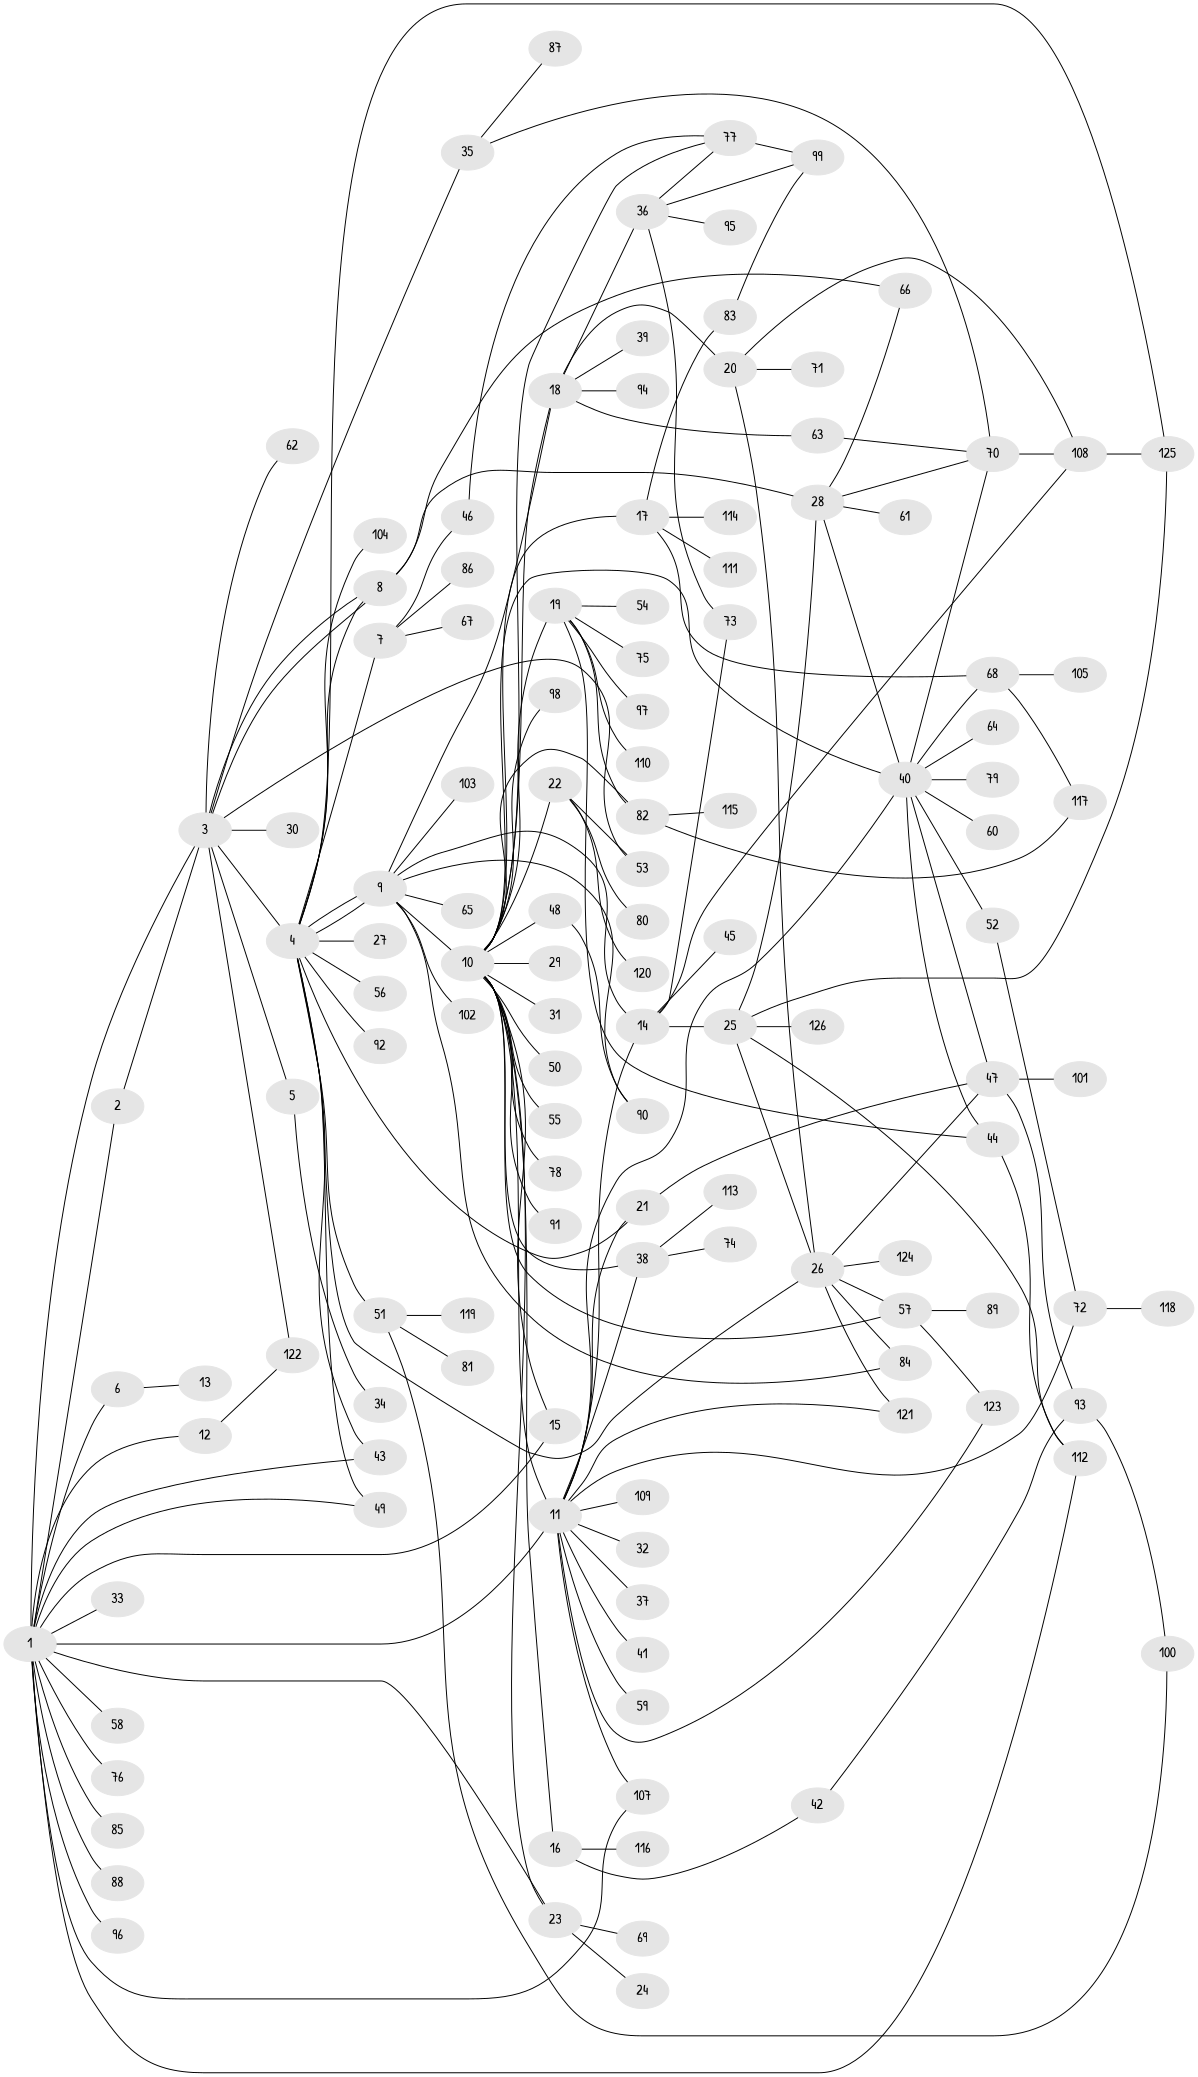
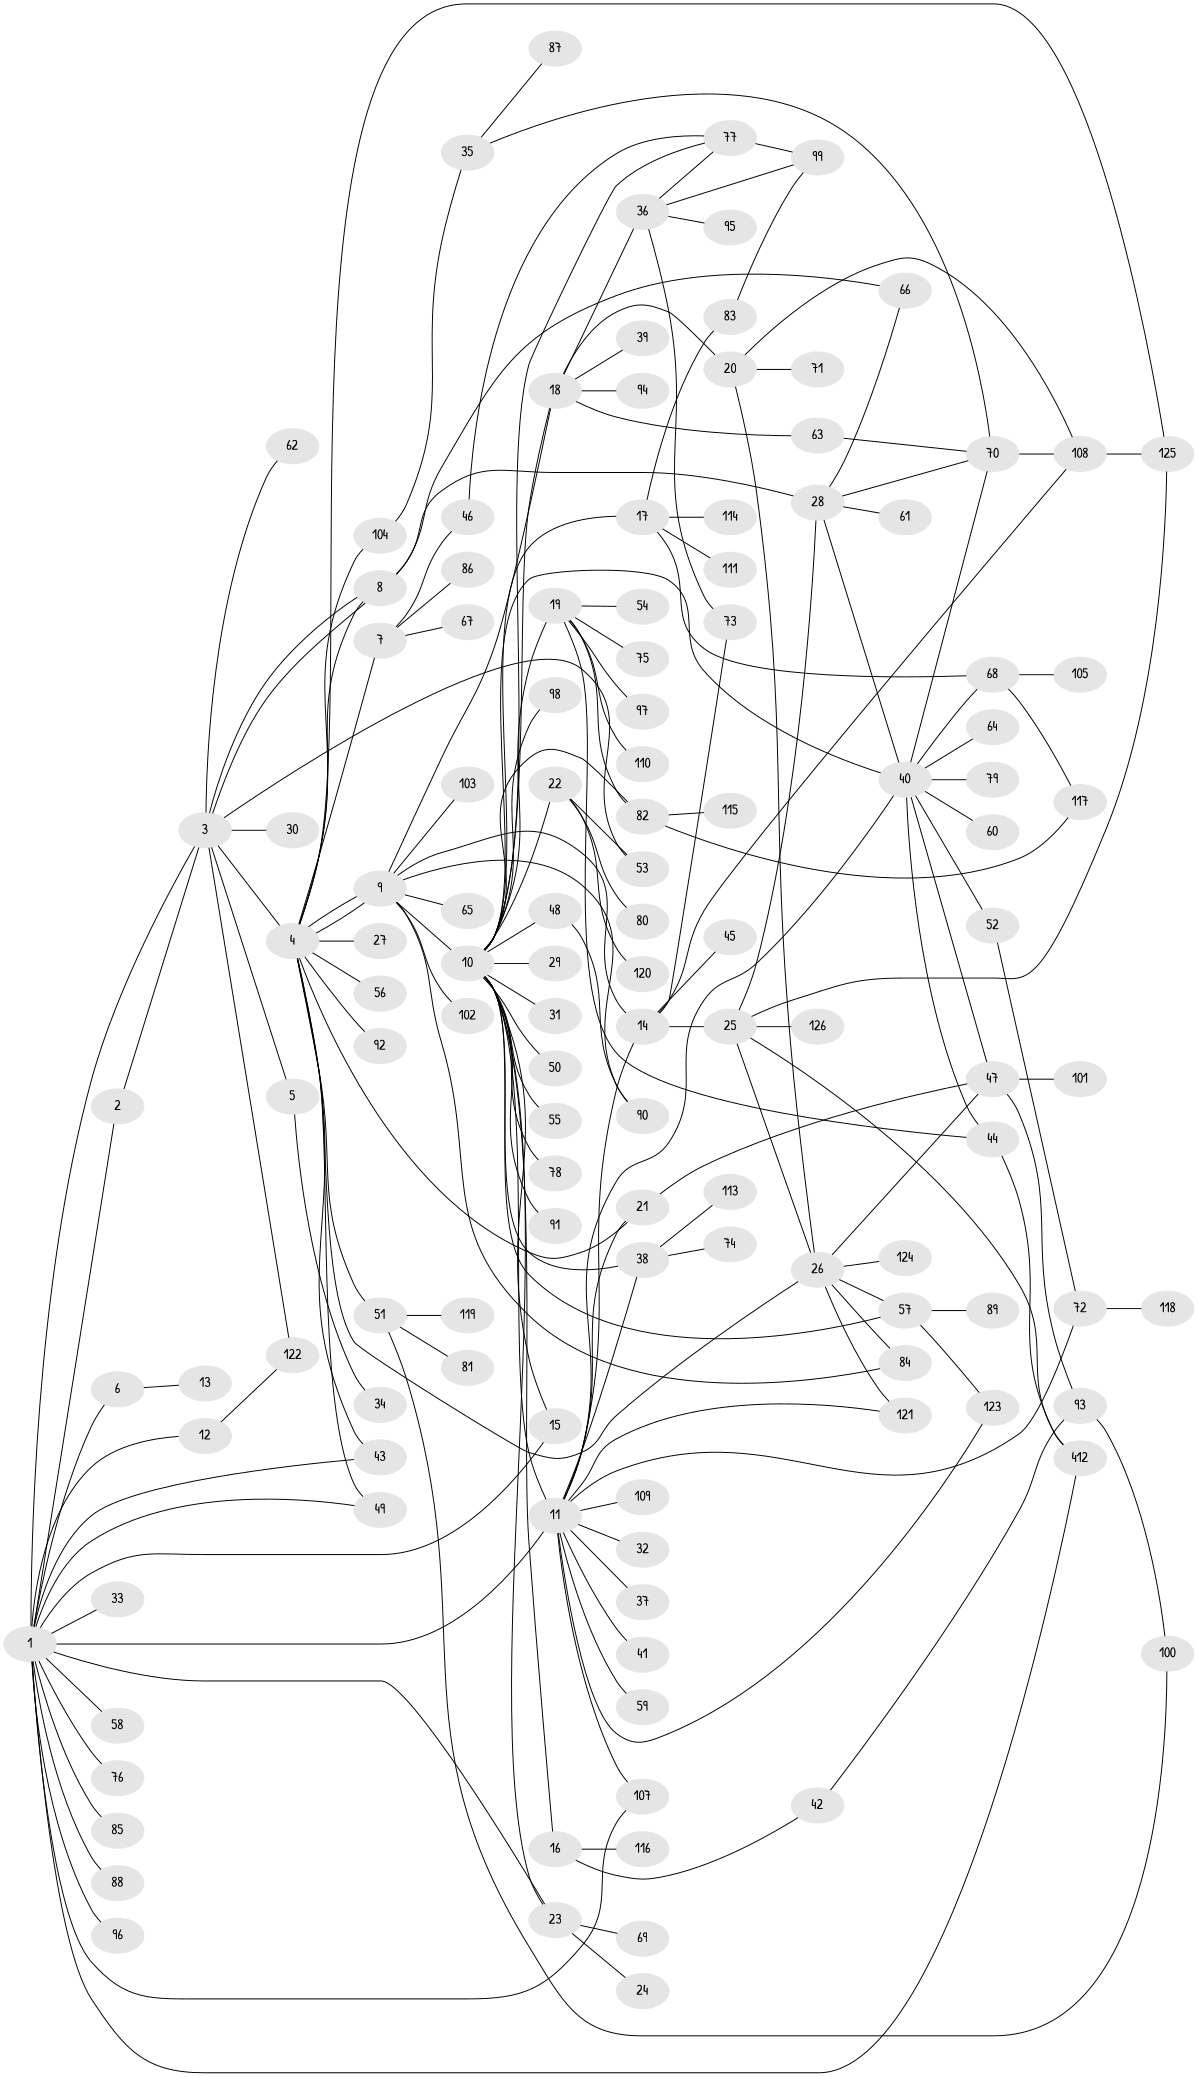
(325, 487) -> (432, 347)
(1080, 1458) -> (1080, 1458)
